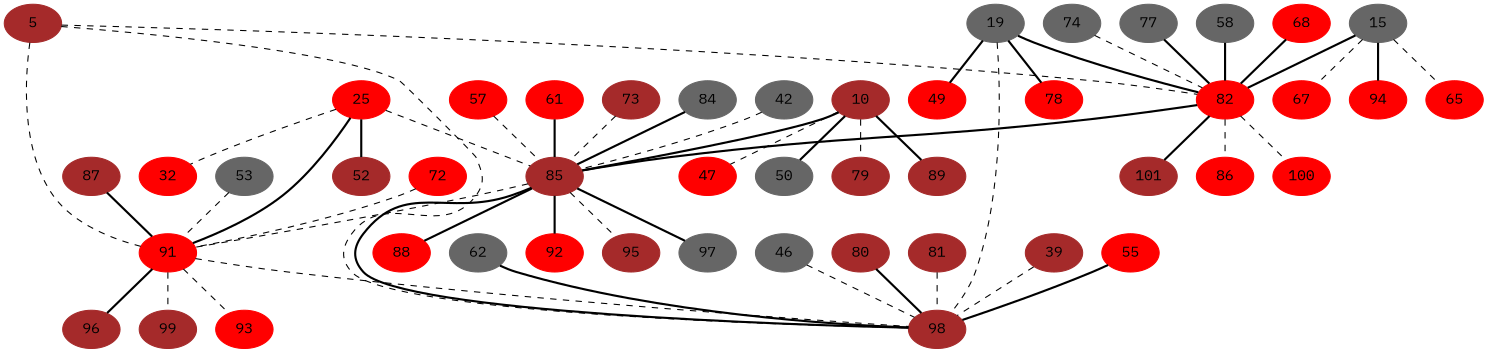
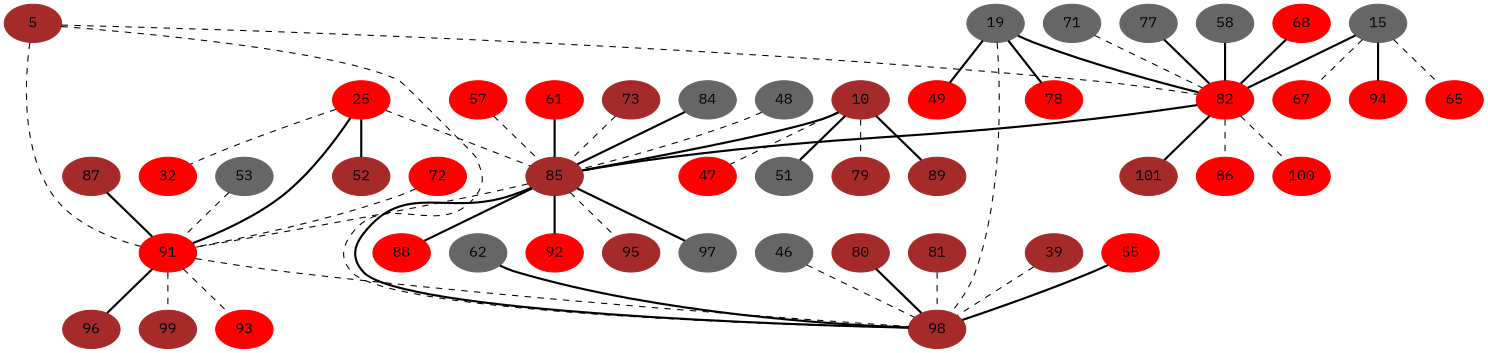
(1072, 23) -> (1072, 23)
(784, 100) -> (784, 100)
(784, 176) -> (784, 176)
